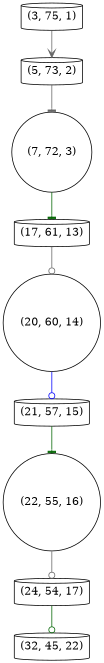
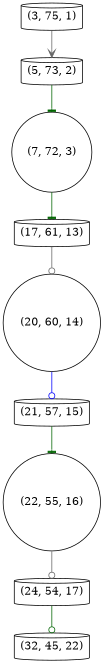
(52, 97) -> (52, 97)
